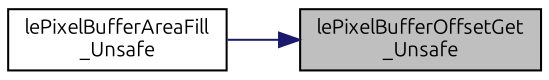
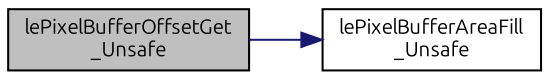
(253, 40) -> (275, 40)
